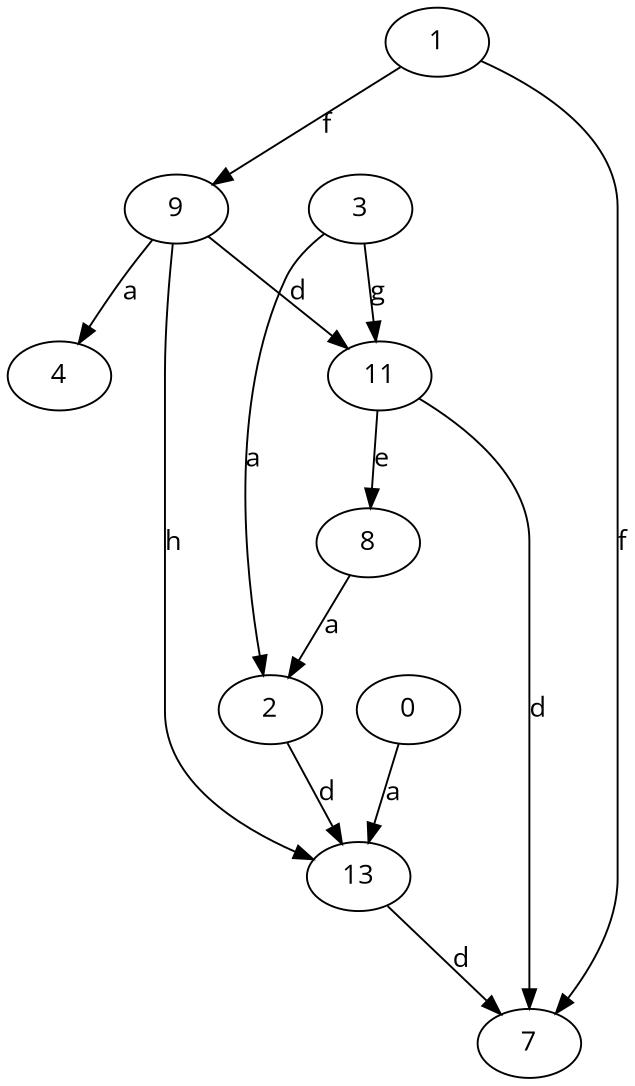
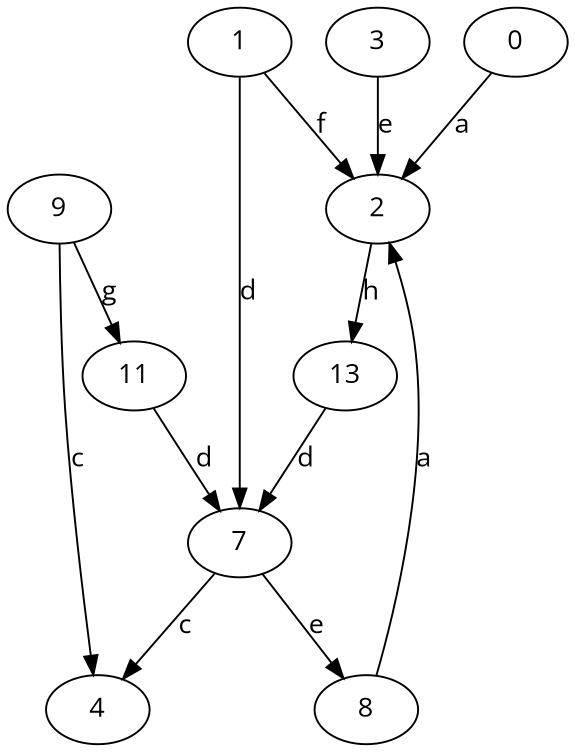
(315, 120) -> (303, 118)
(369, 283) -> none
(130, 293) -> (78, 459)
(298, 293) -> (109, 293)
(375, 450) -> (297, 618)
(253, 459) -> (386, 126)
(622, 543) -> (248, 293)
(165, 578) -> none
none -> (175, 619)
(386, 784) -> (453, 118)
(327, 793) -> (371, 293)
